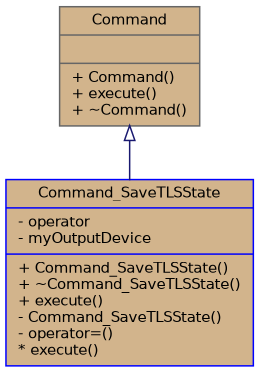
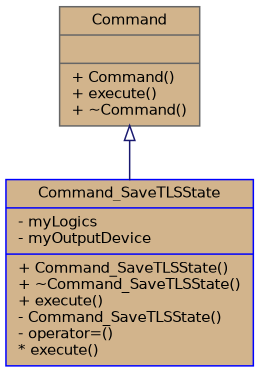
(54, 222) -> (58, 222)
